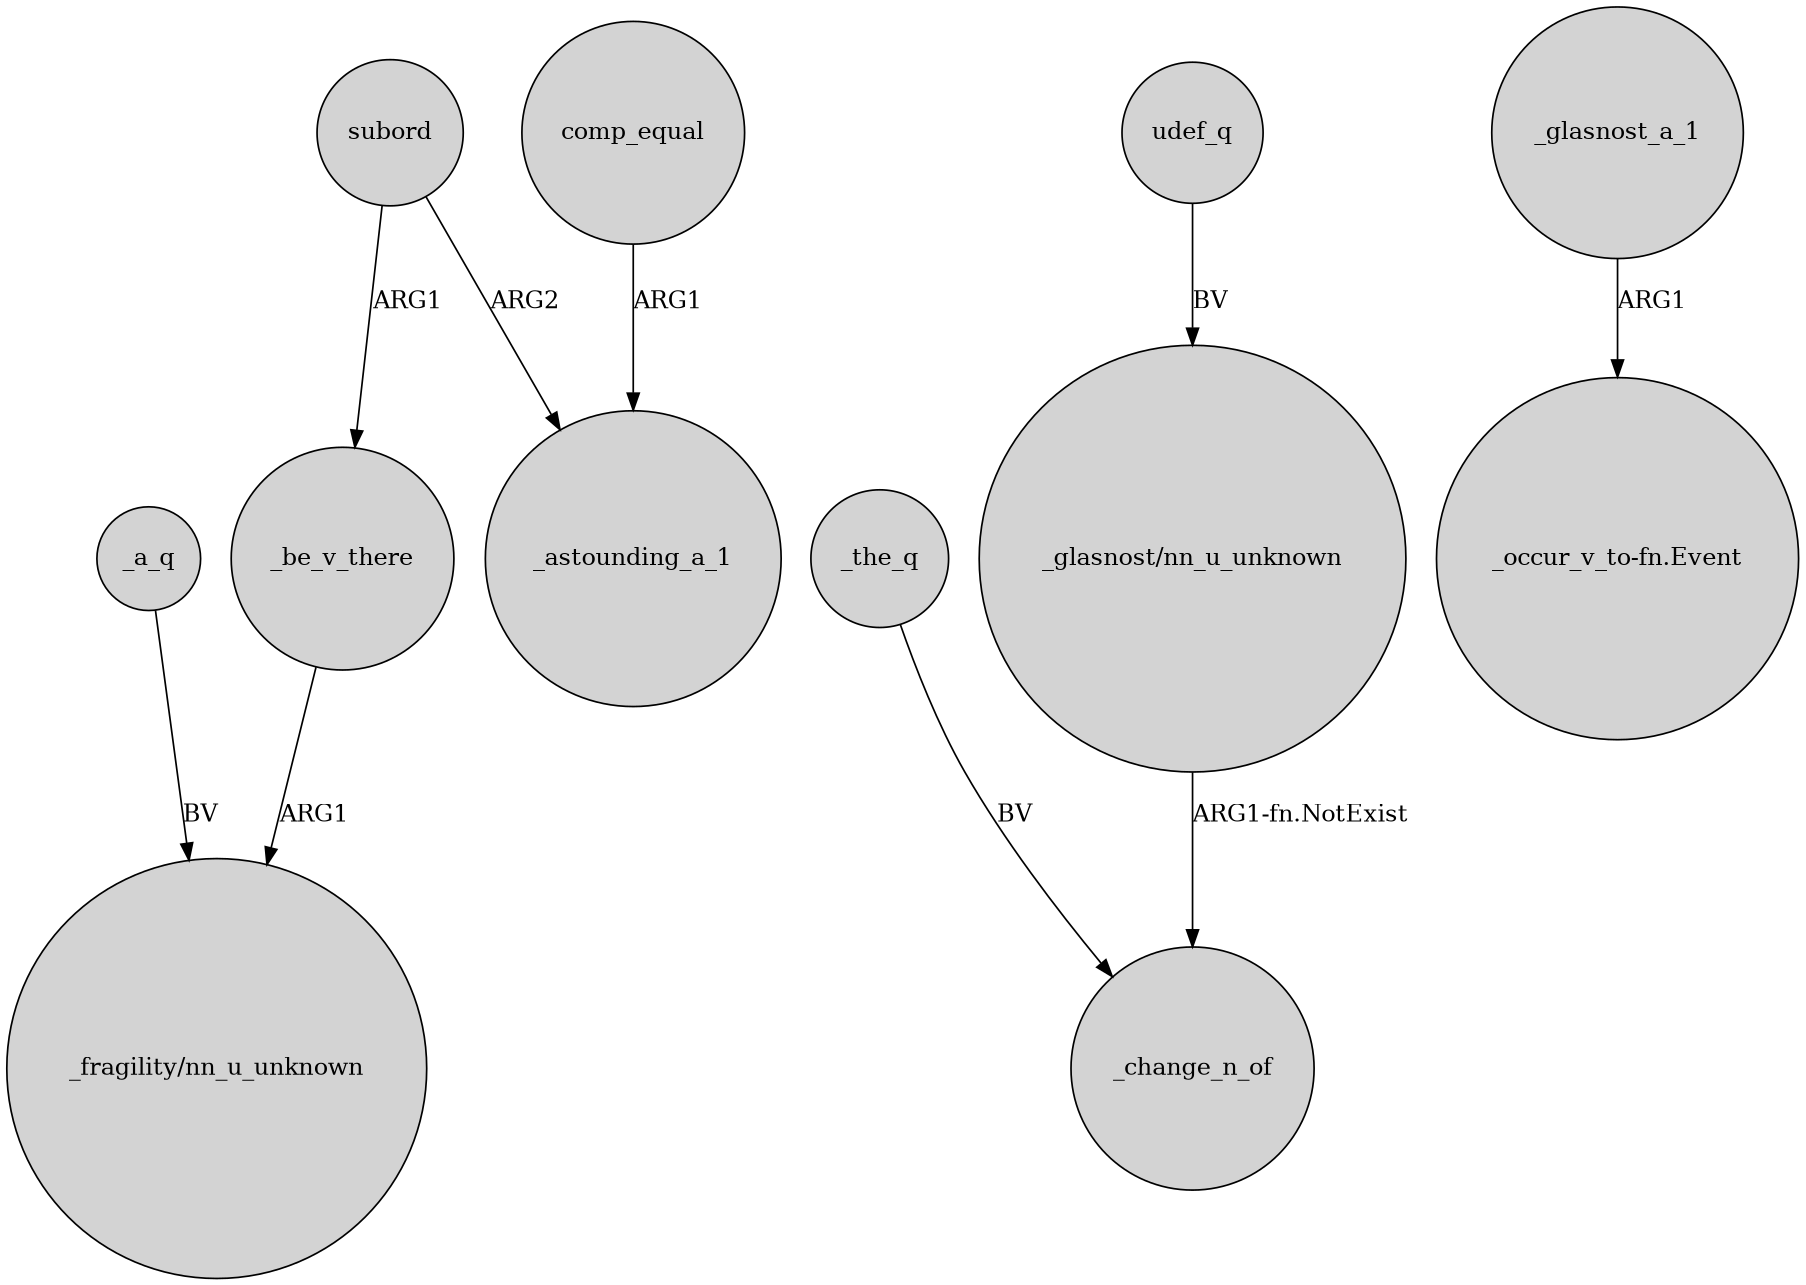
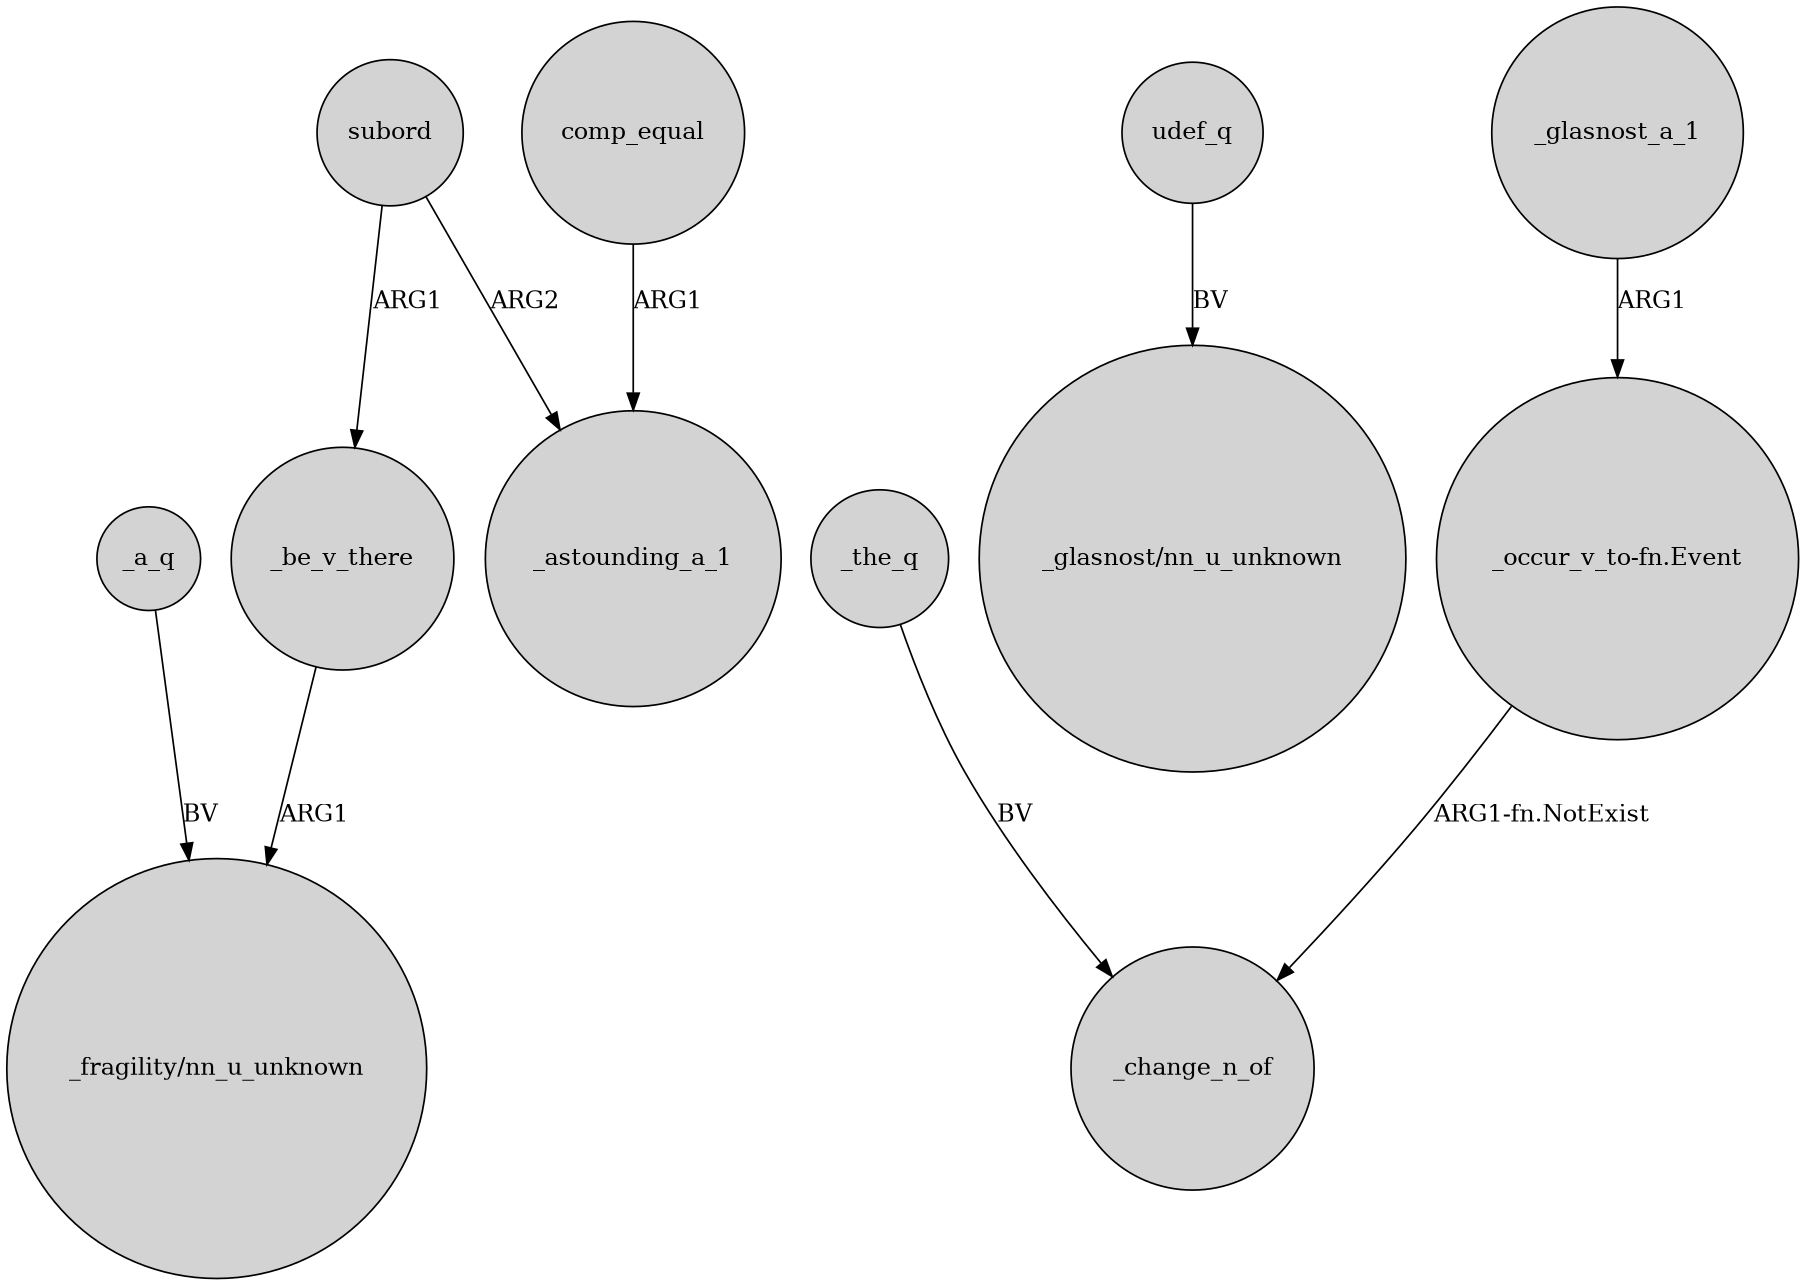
(1193, 851) -> (1405, 840)
